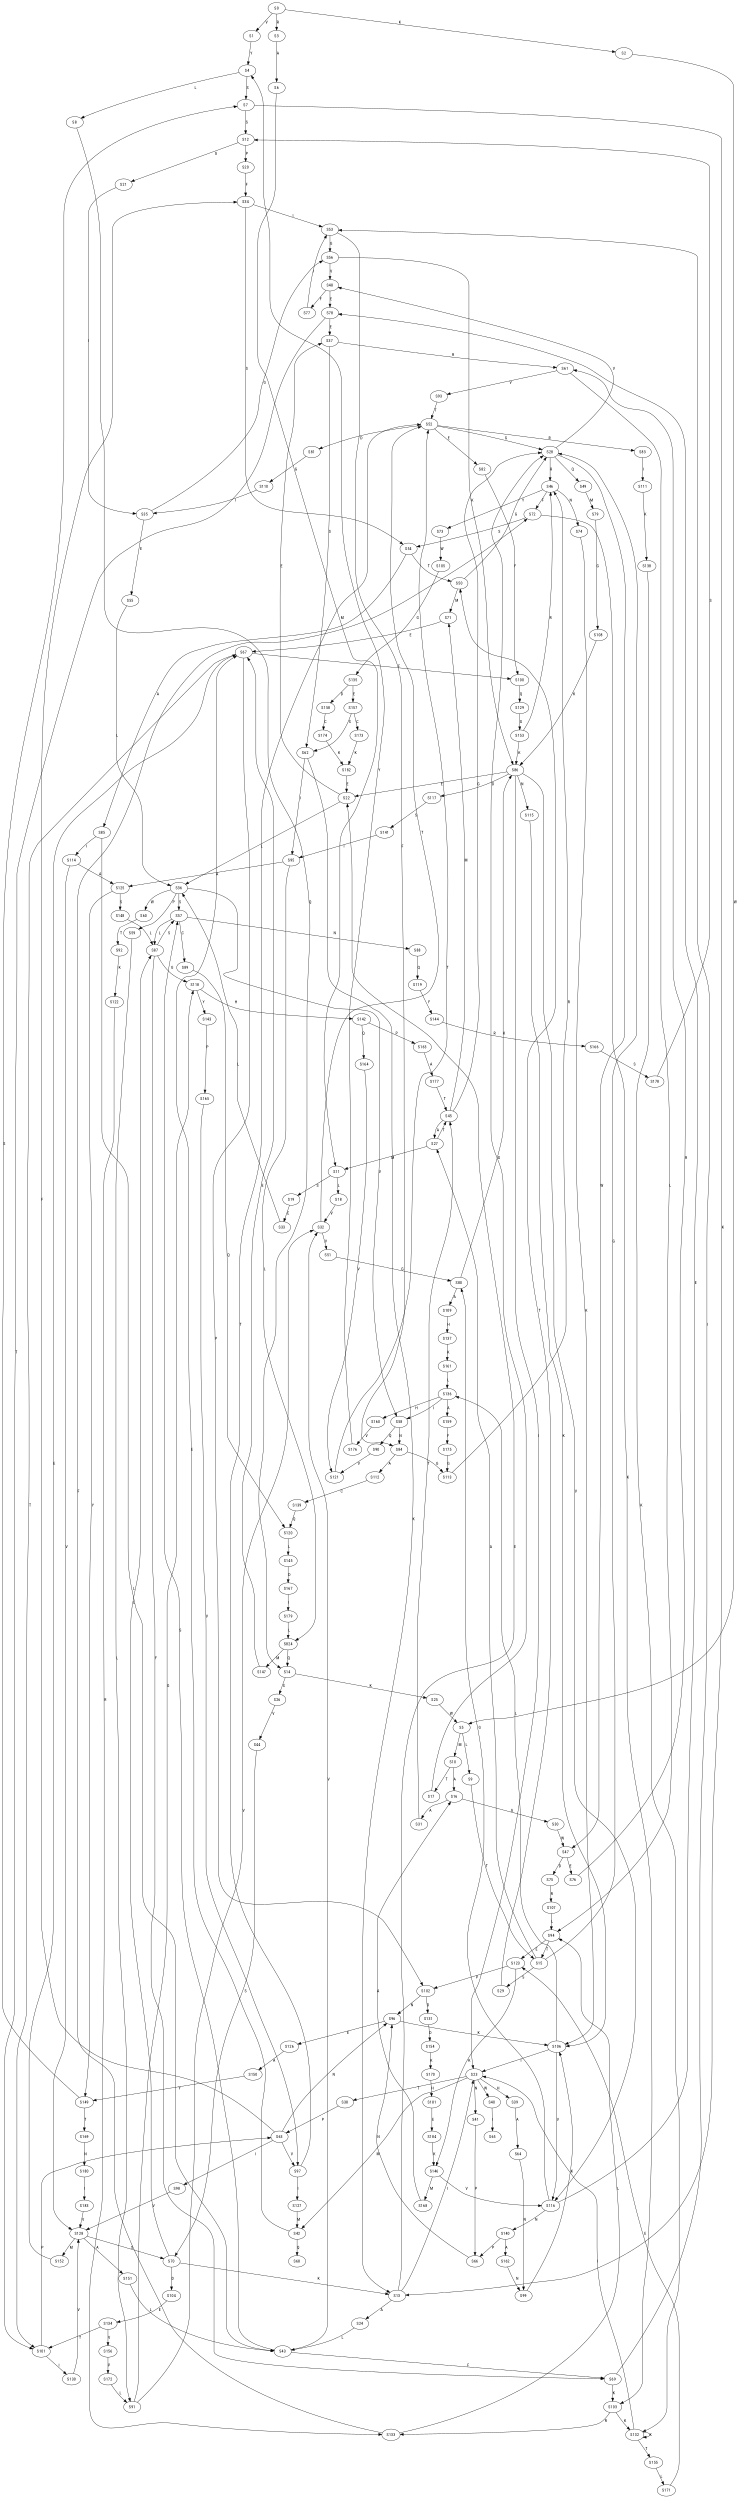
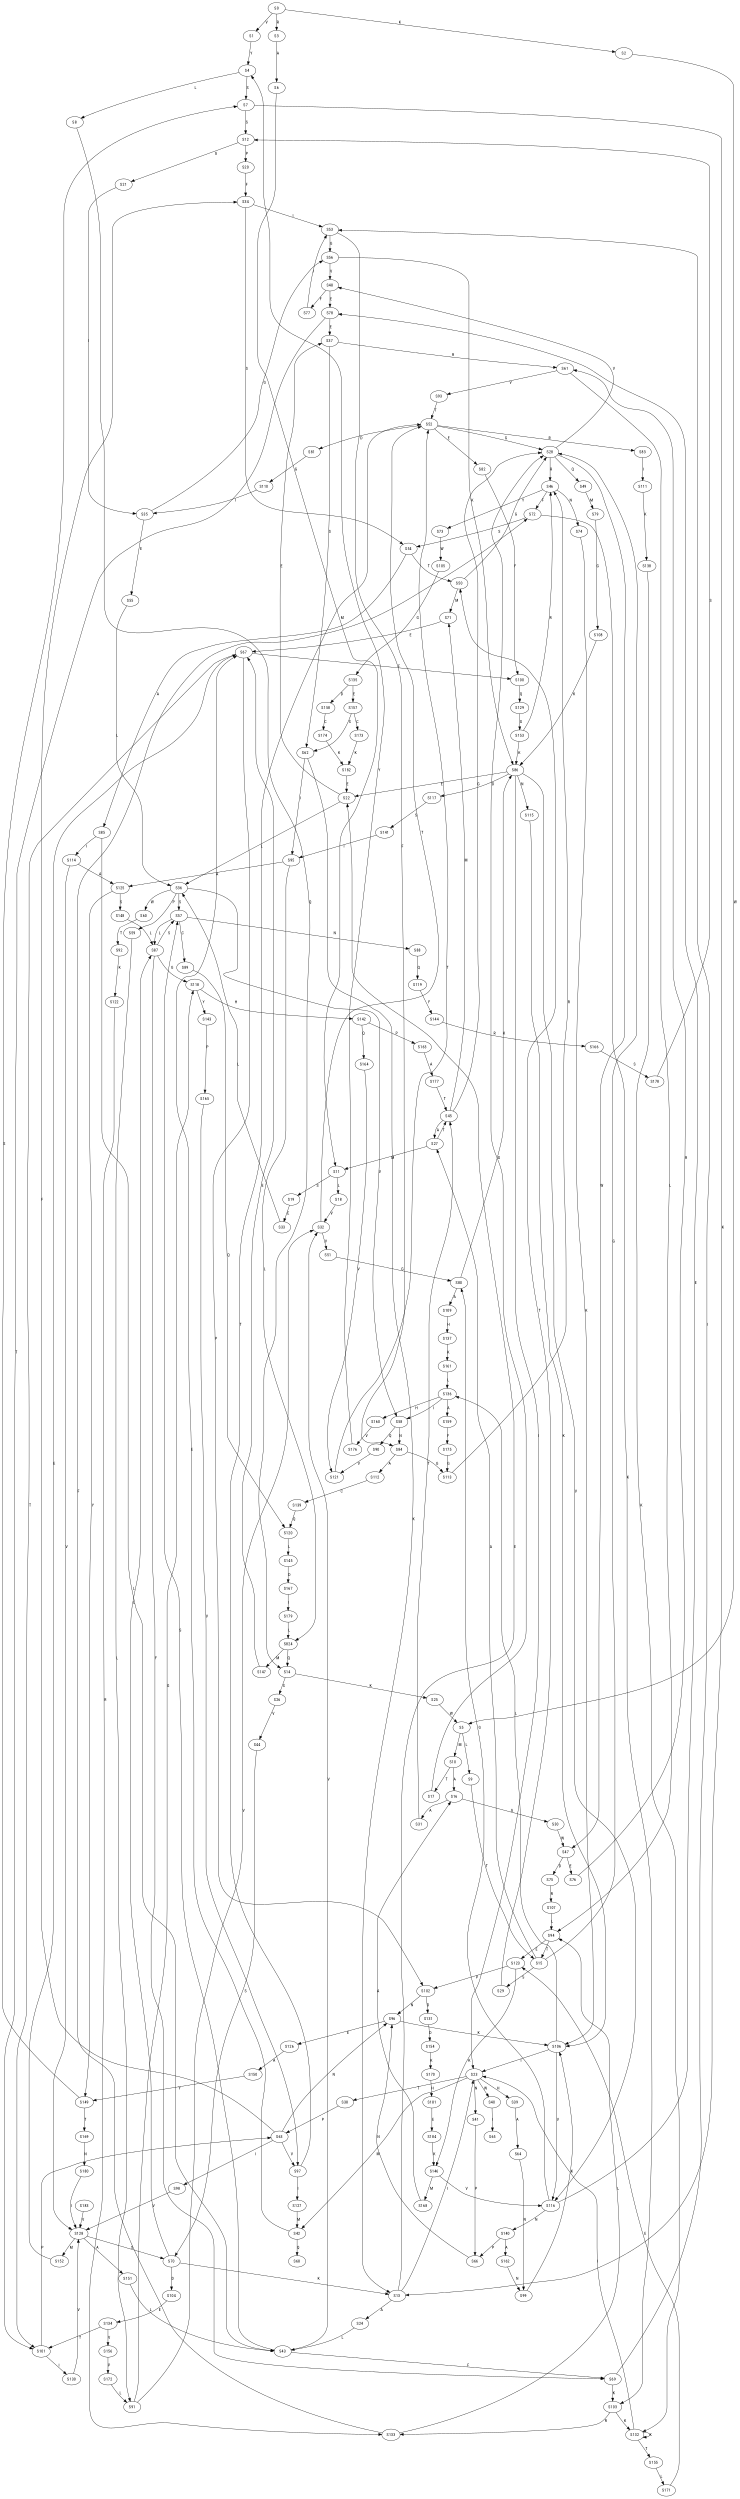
(84, 2187) -> (71, 2200)
